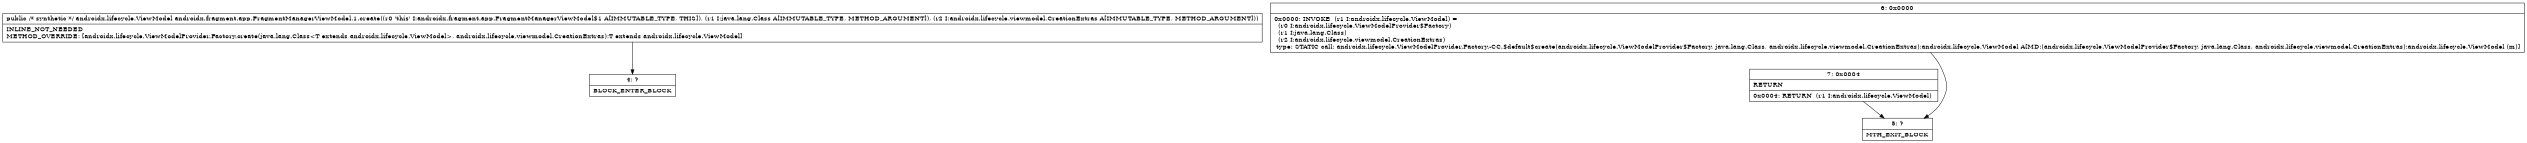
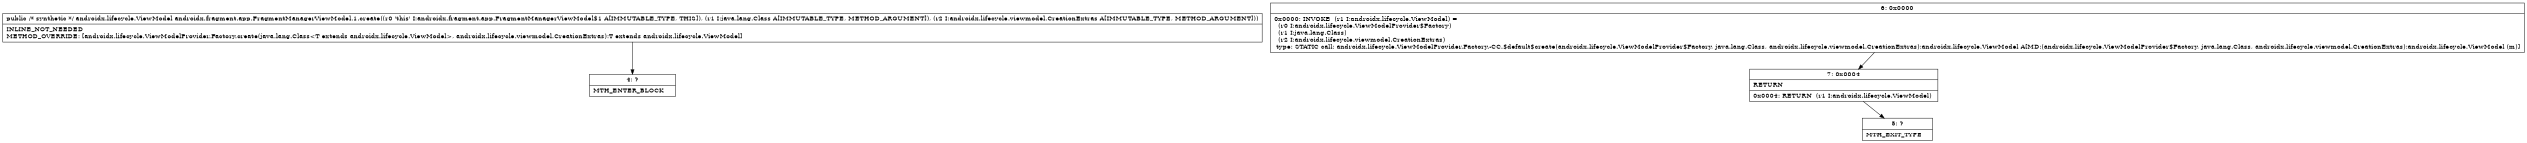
(1947, 85) -> (1868, 59)
(632, 91) -> (629, 91)
(1897, 135) -> (1894, 135)
